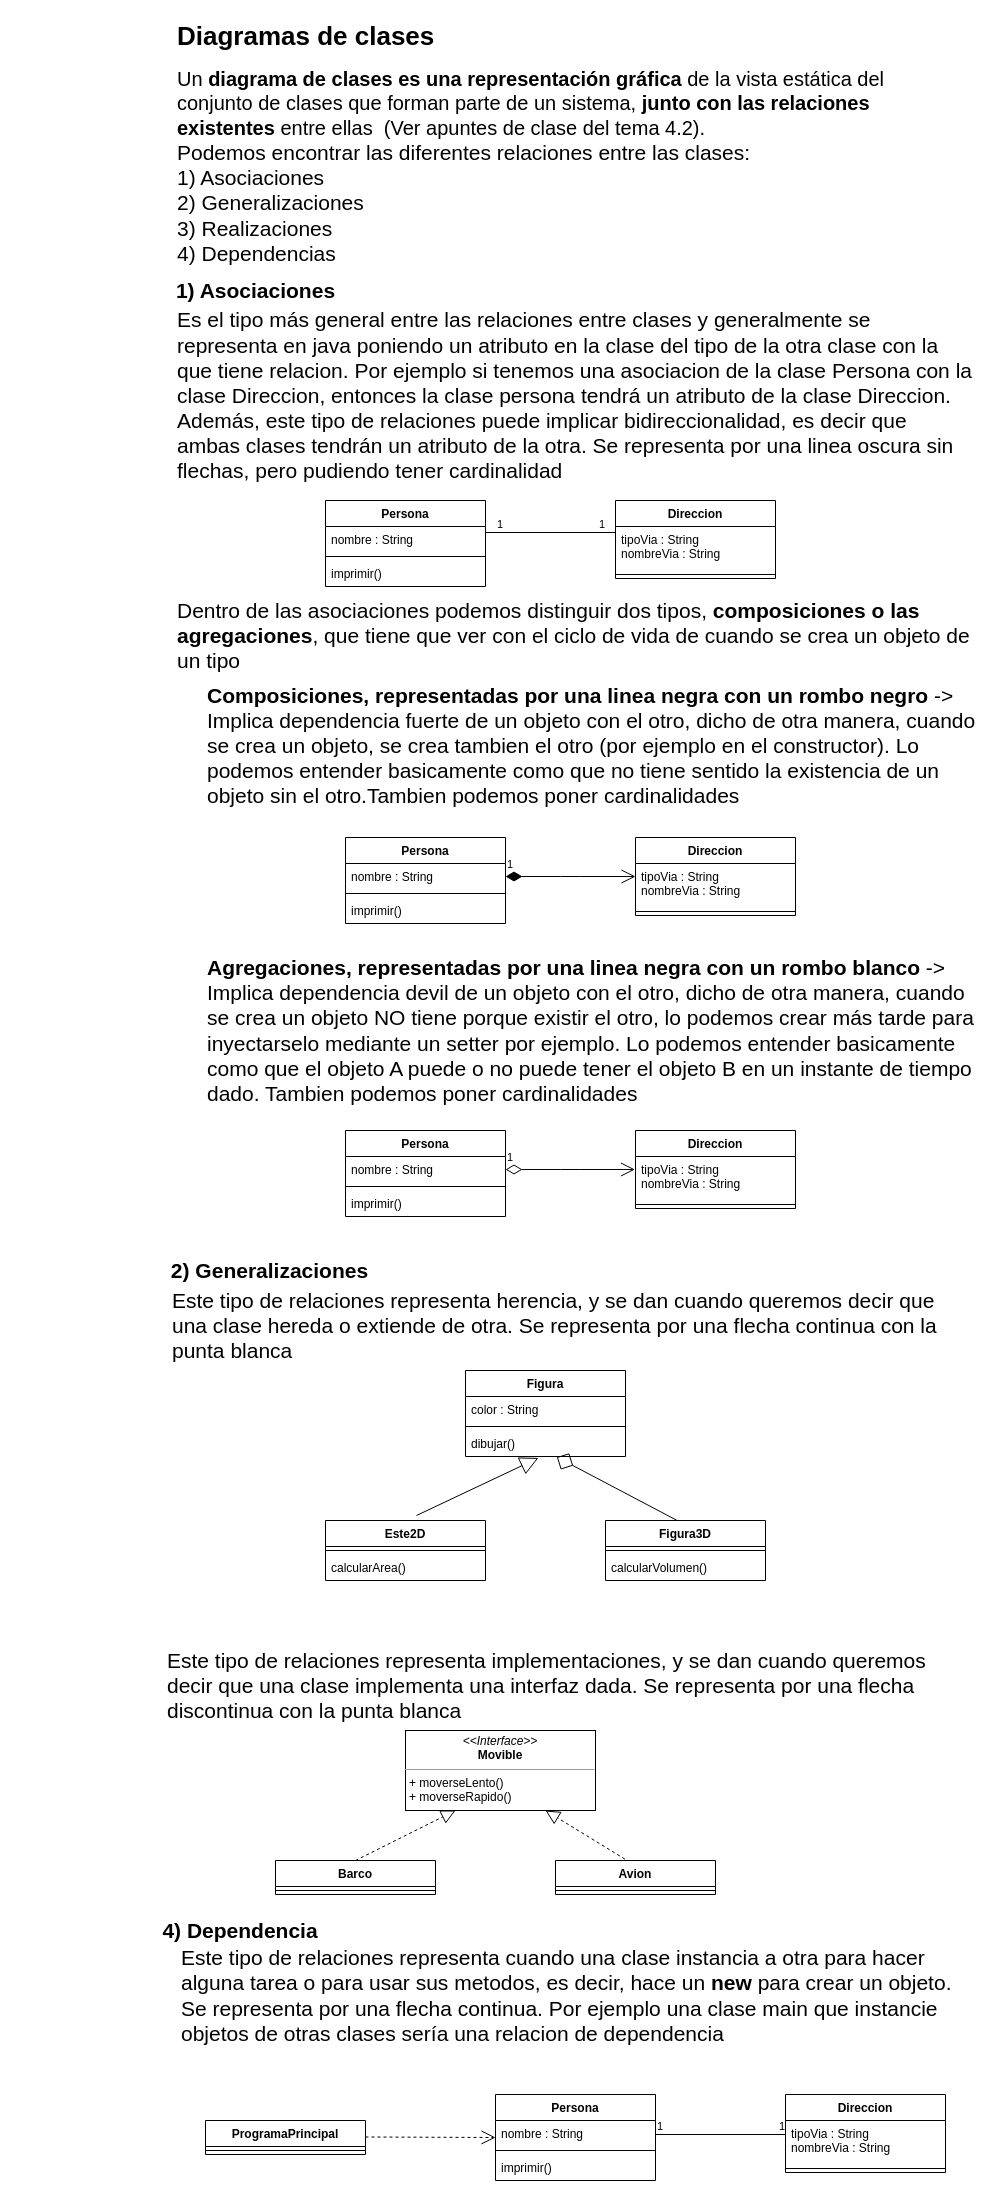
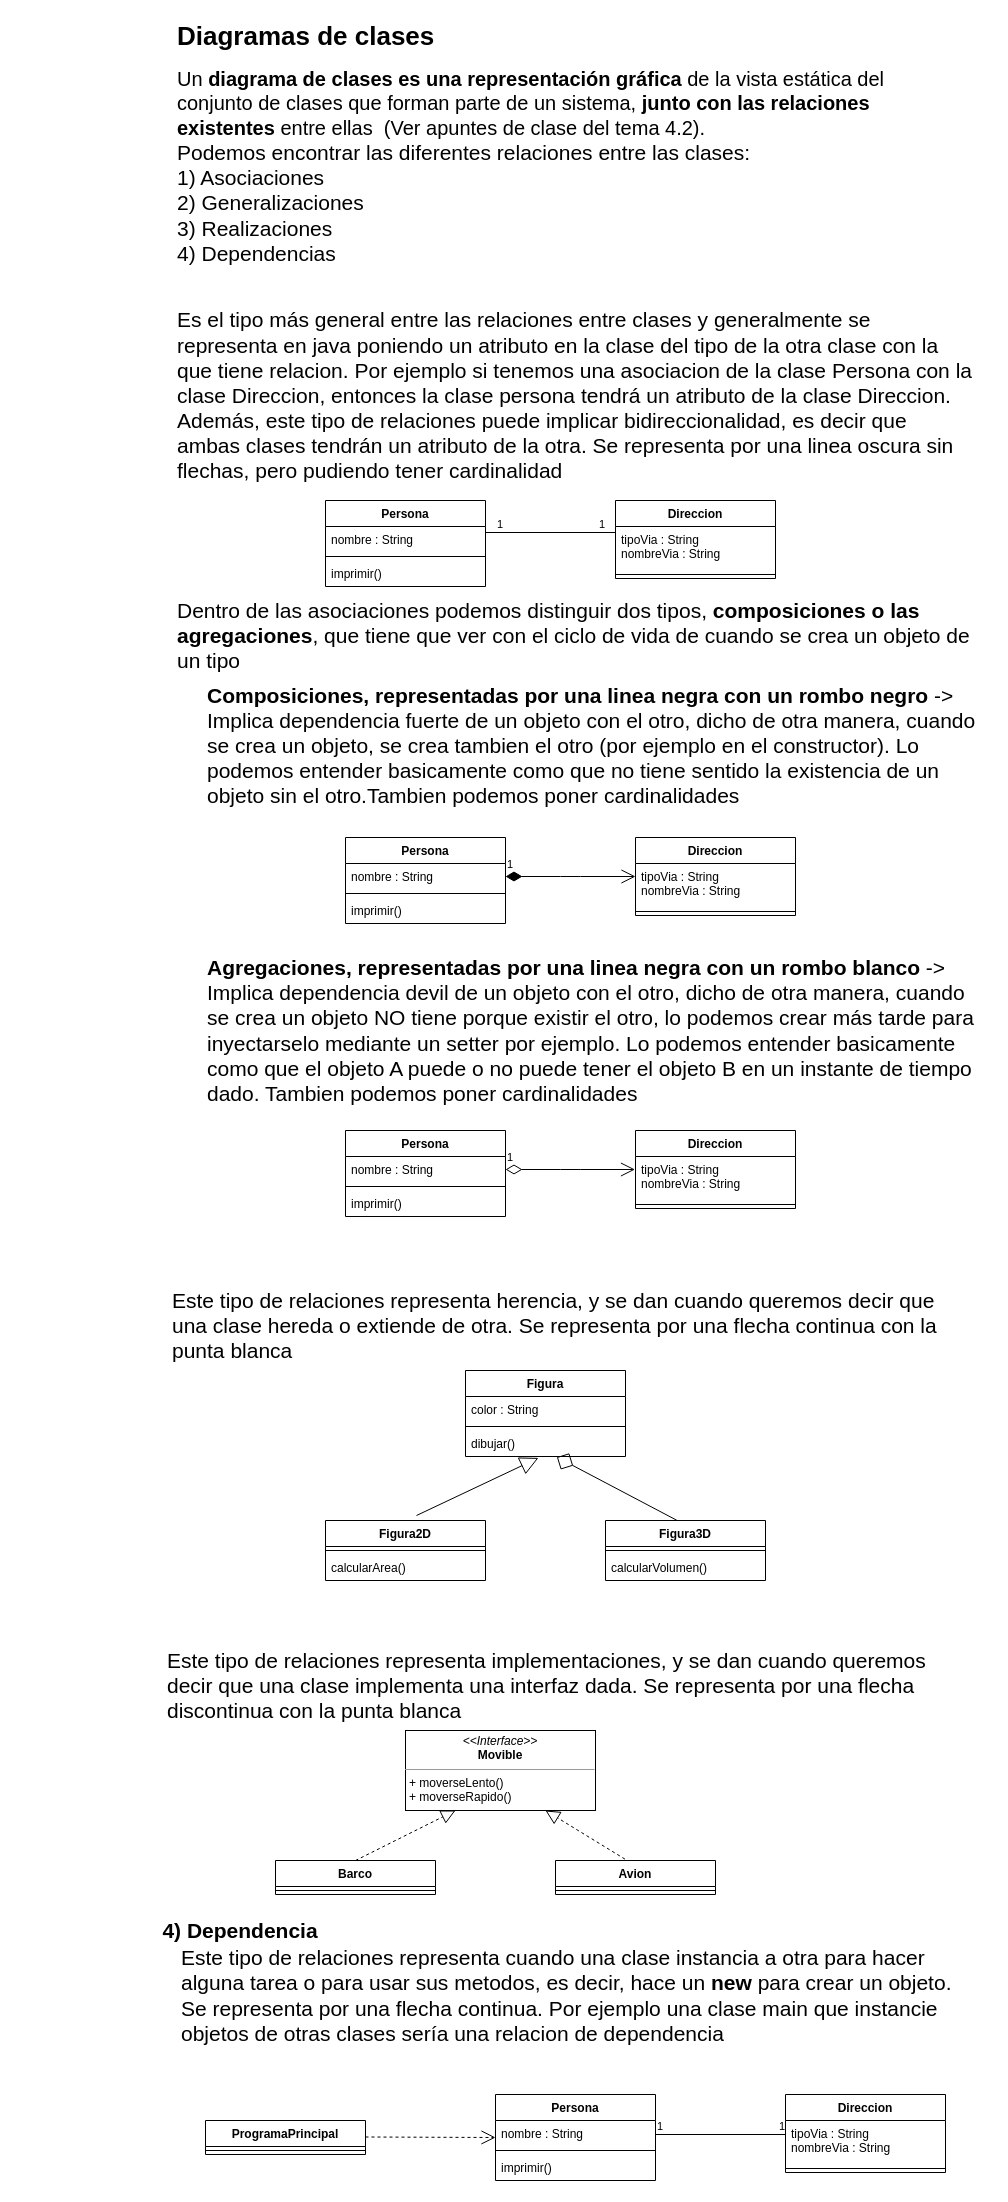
(256, 291) -> none
(270, 1271) -> none
(405, 1534) -> (405, 1534)
